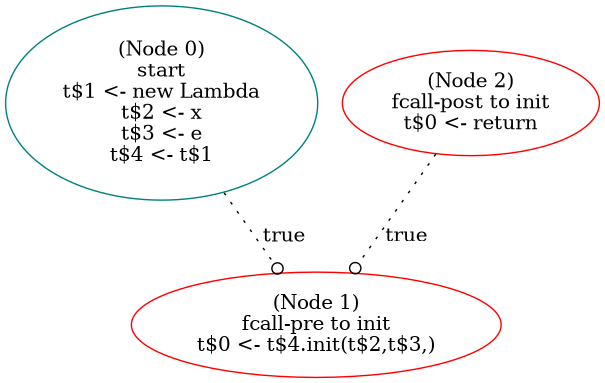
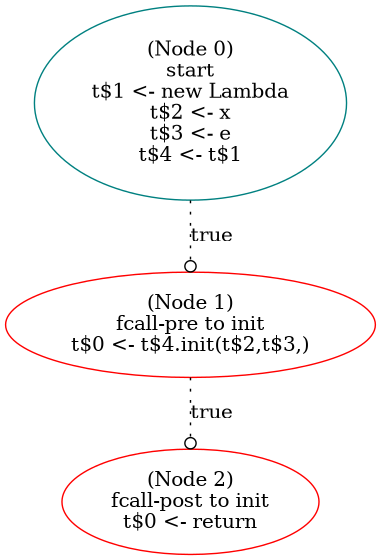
(397, 209) -> (190, 408)
